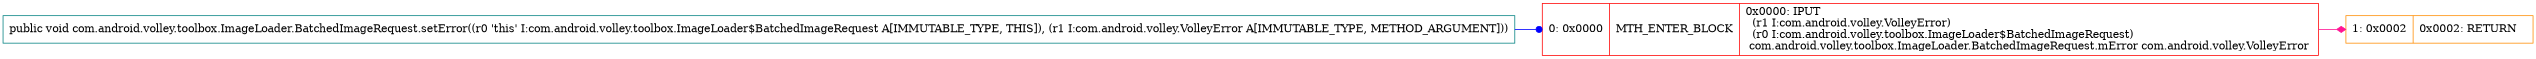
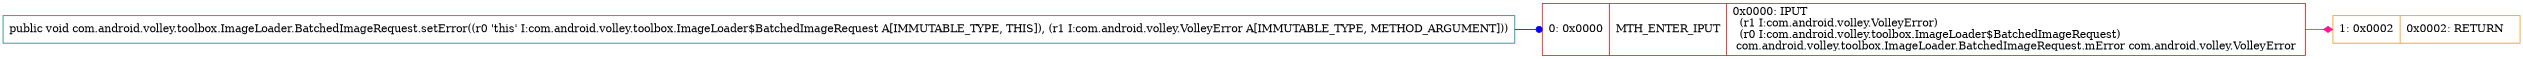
(1674, 29) -> (1668, 29)
